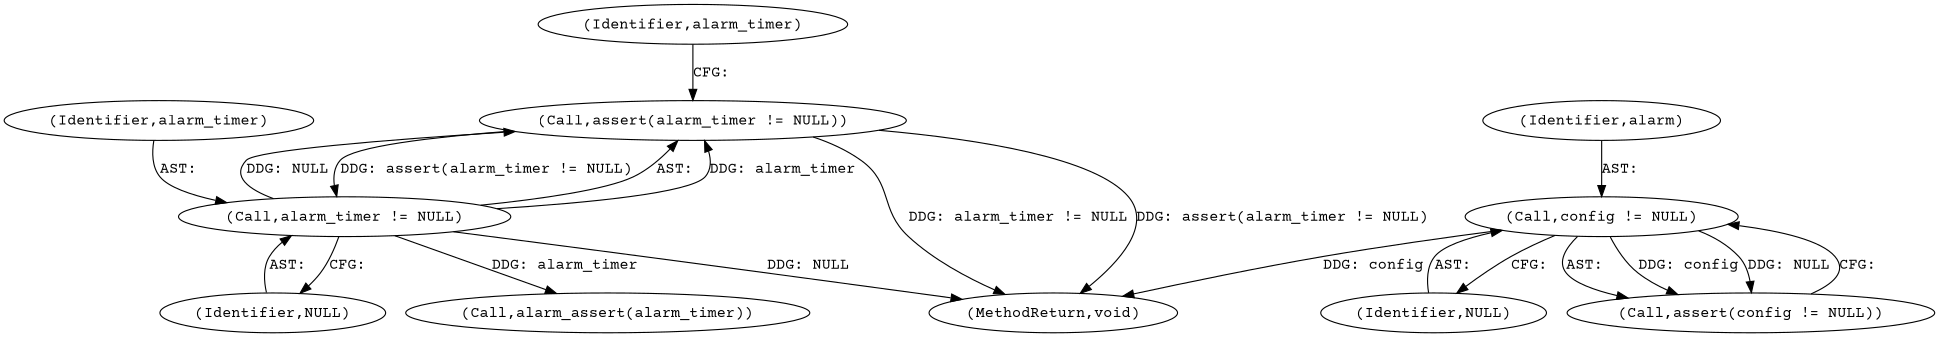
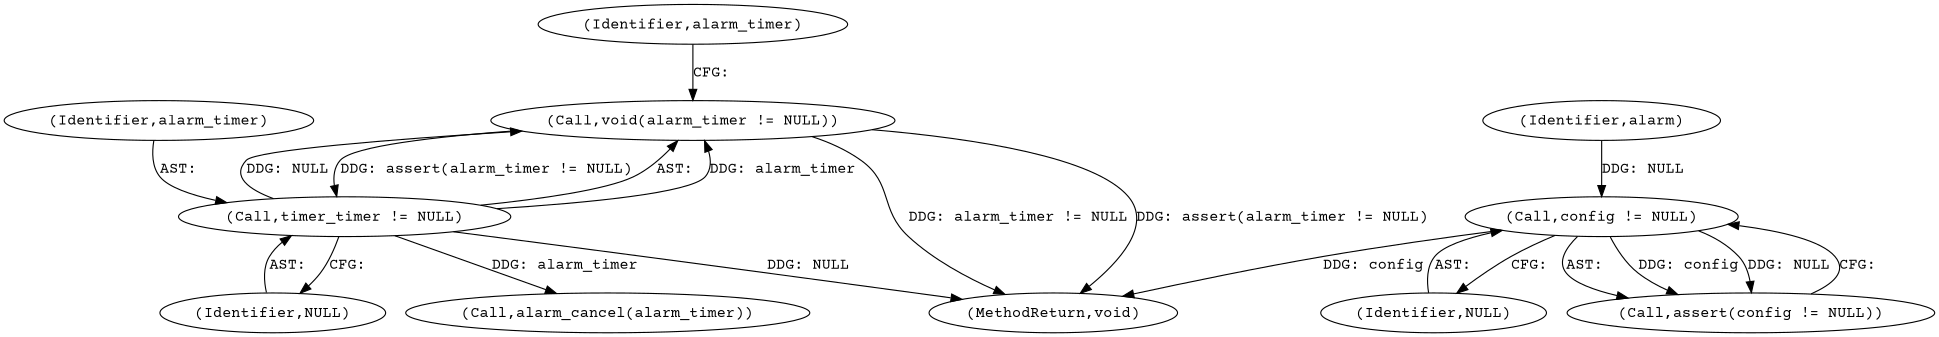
(693, 121) -> (693, 121)
(1625, 169) -> (1643, 169)
(345, 217) -> (345, 217)
(608, 313) -> (608, 313)
